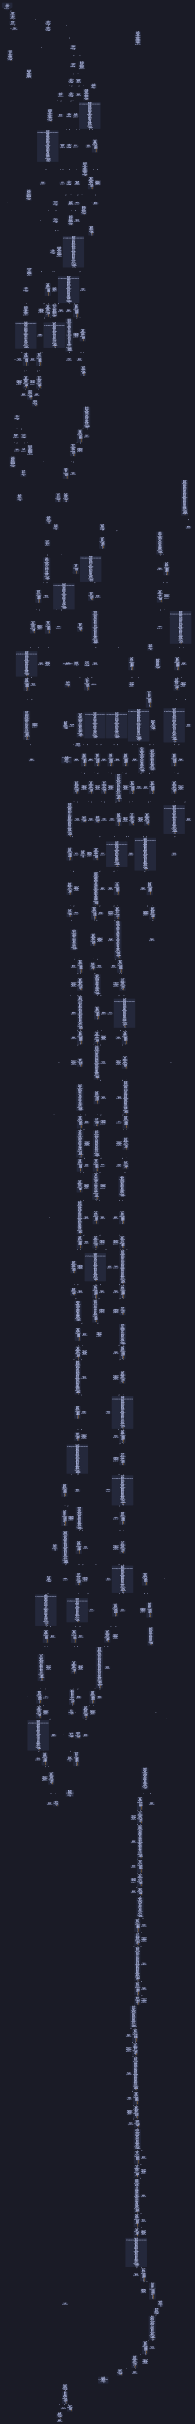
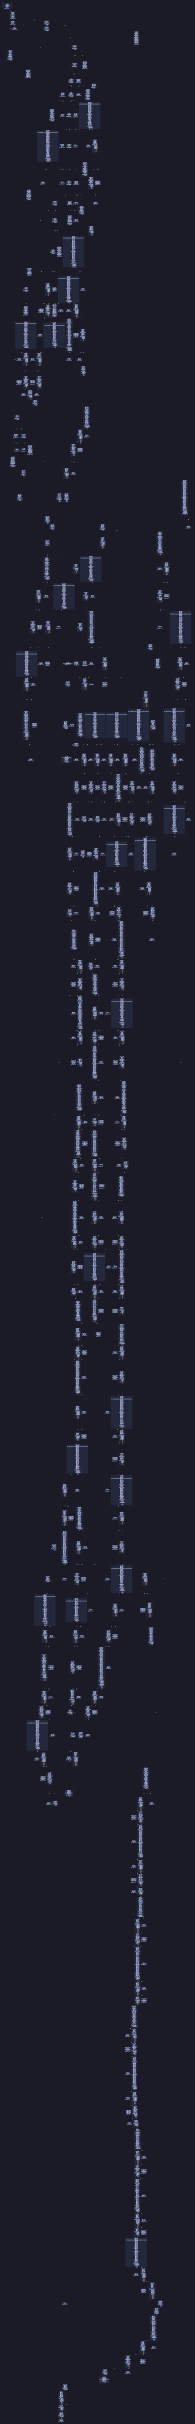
(63, 2408) -> none
